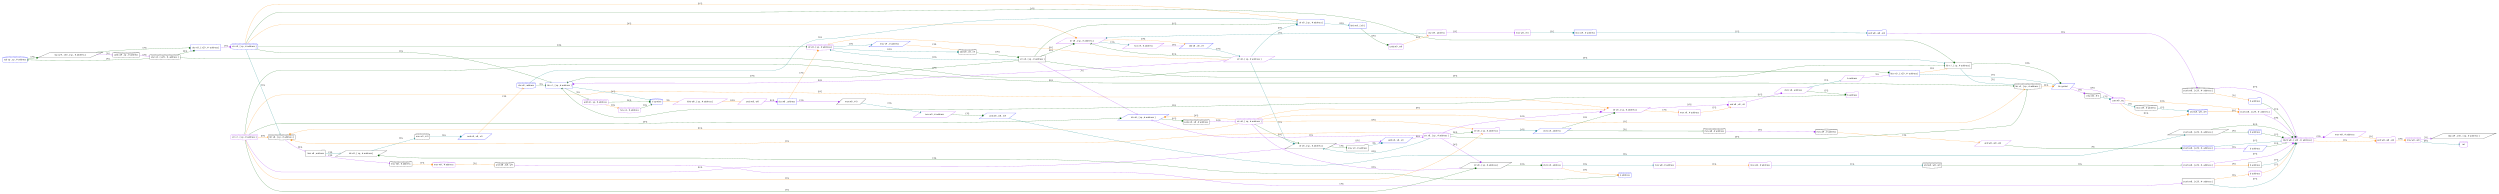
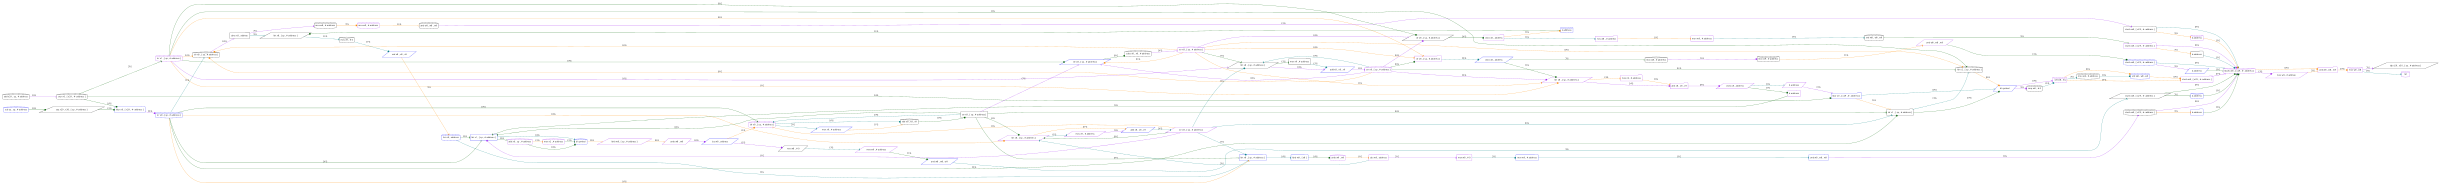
(104, 55) -> none
(89, 60) -> (120, 78)
(787, 102) -> (720, 142)
